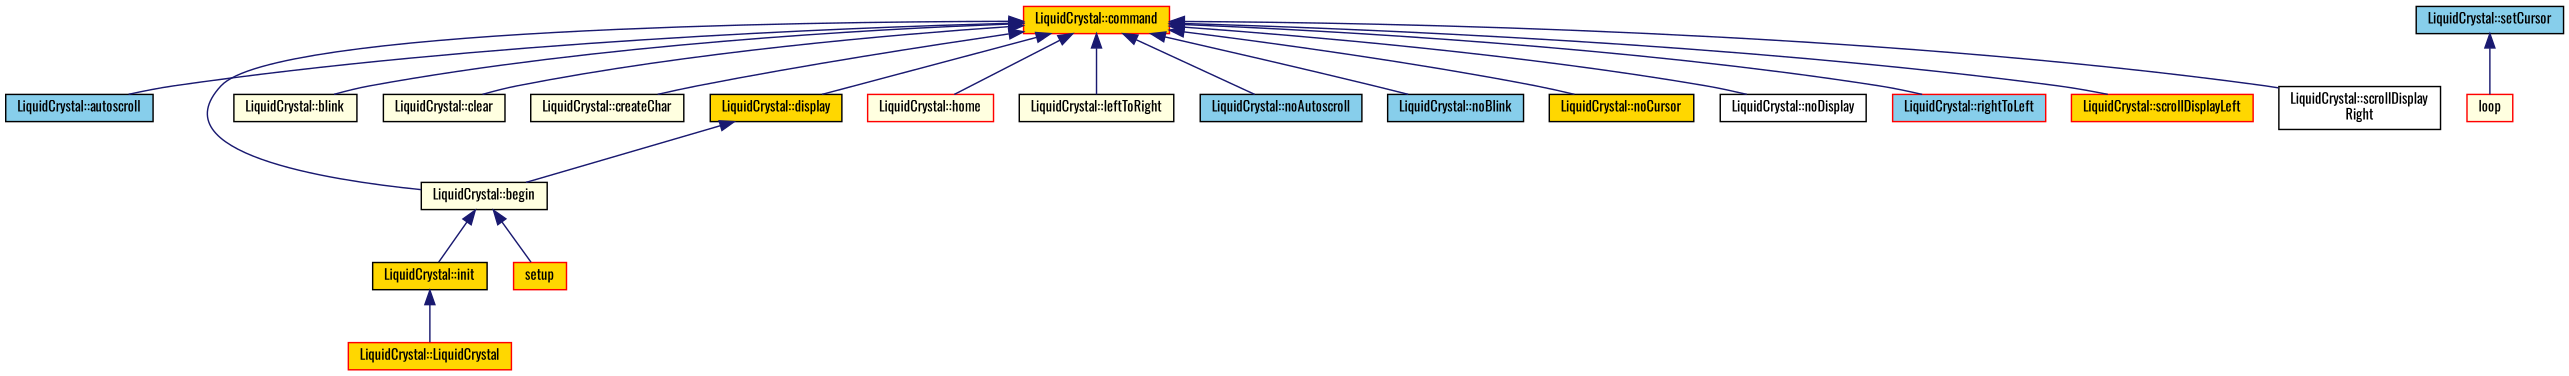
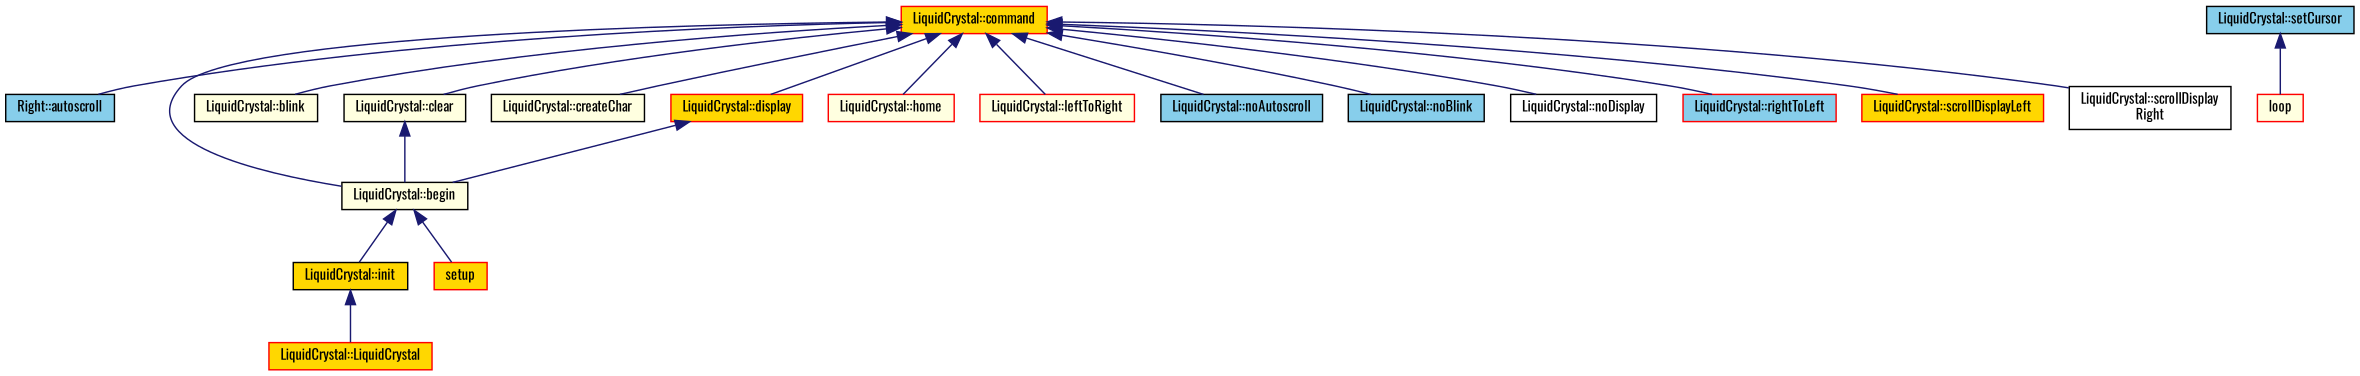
(79, 108) -> (60, 108)
(776, 108) -> (737, 108)
(1097, 108) -> (1057, 108)
(1622, 108) -> none
none -> (405, 159)
